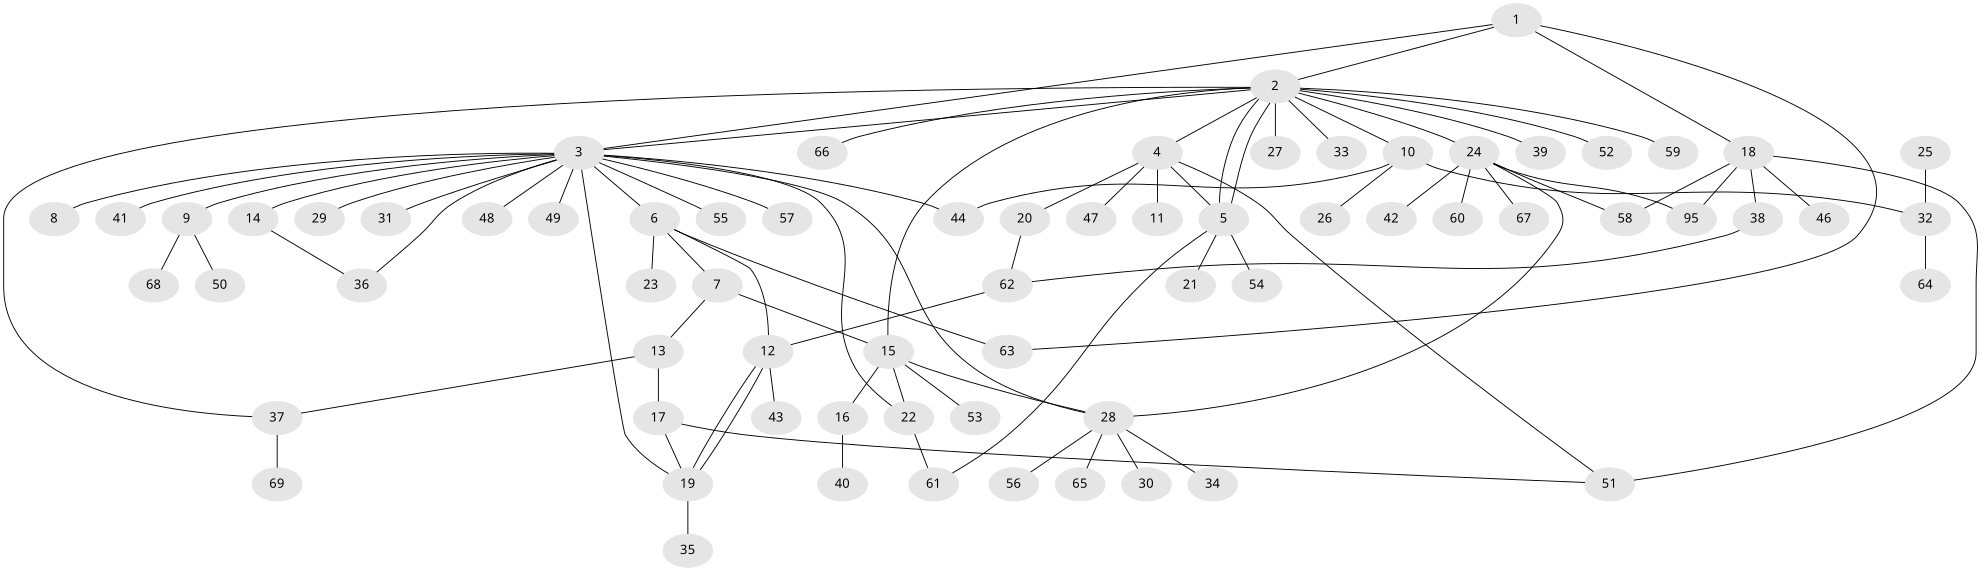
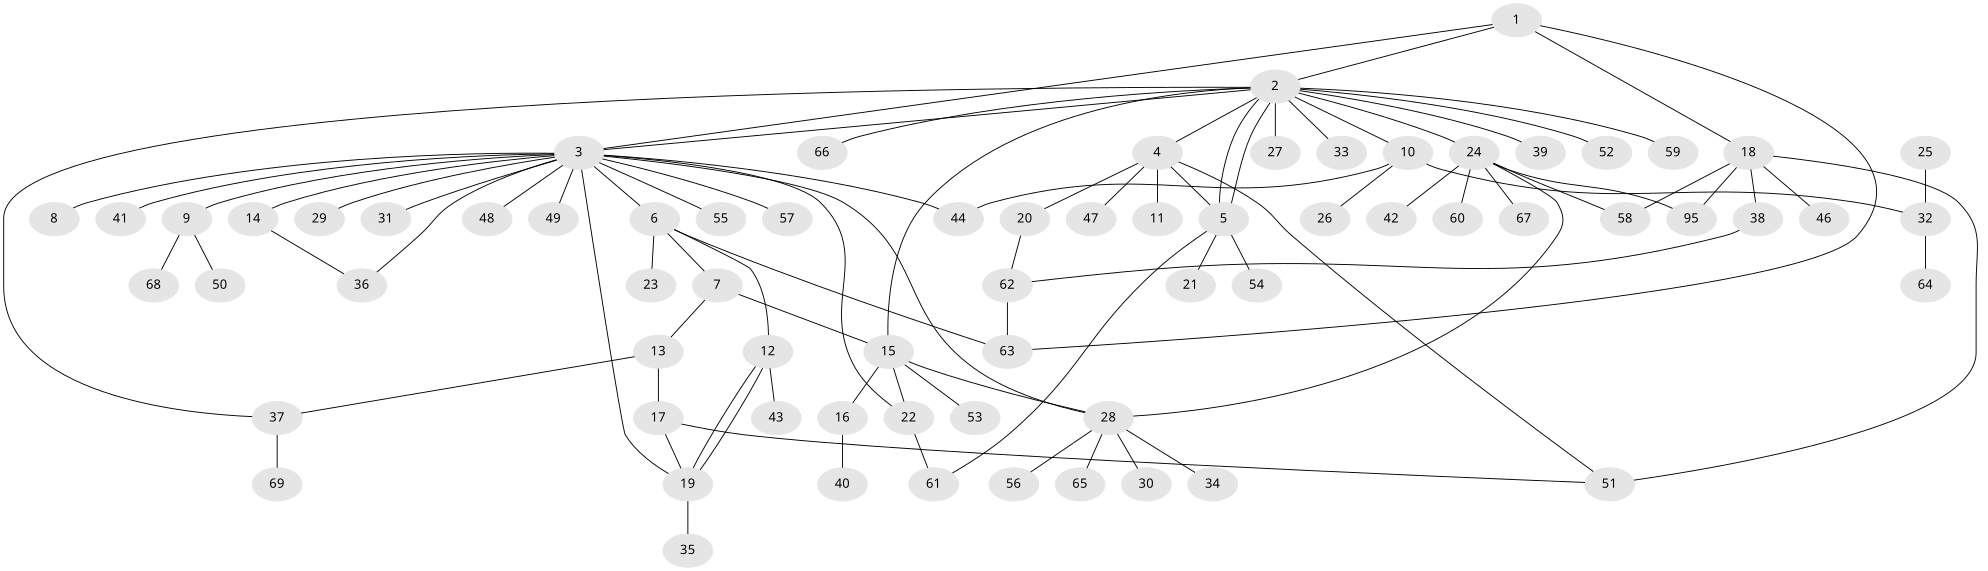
(878, 321) -> (1007, 319)
